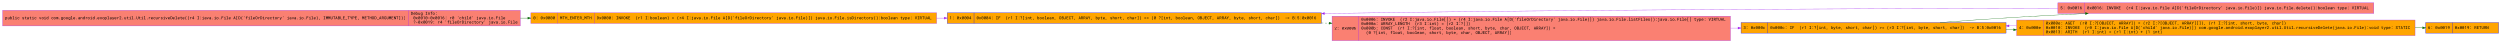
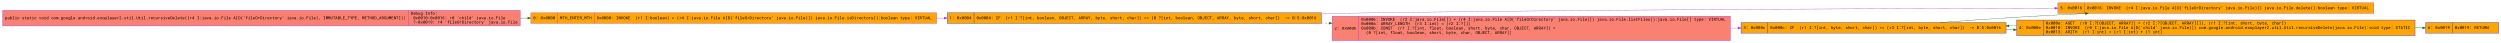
(2216, 8) -> (2216, 8)
(1691, 10) -> (1688, 10)
(2013, 26) -> (2013, 26)
(2216, 28) -> (2216, 28)
